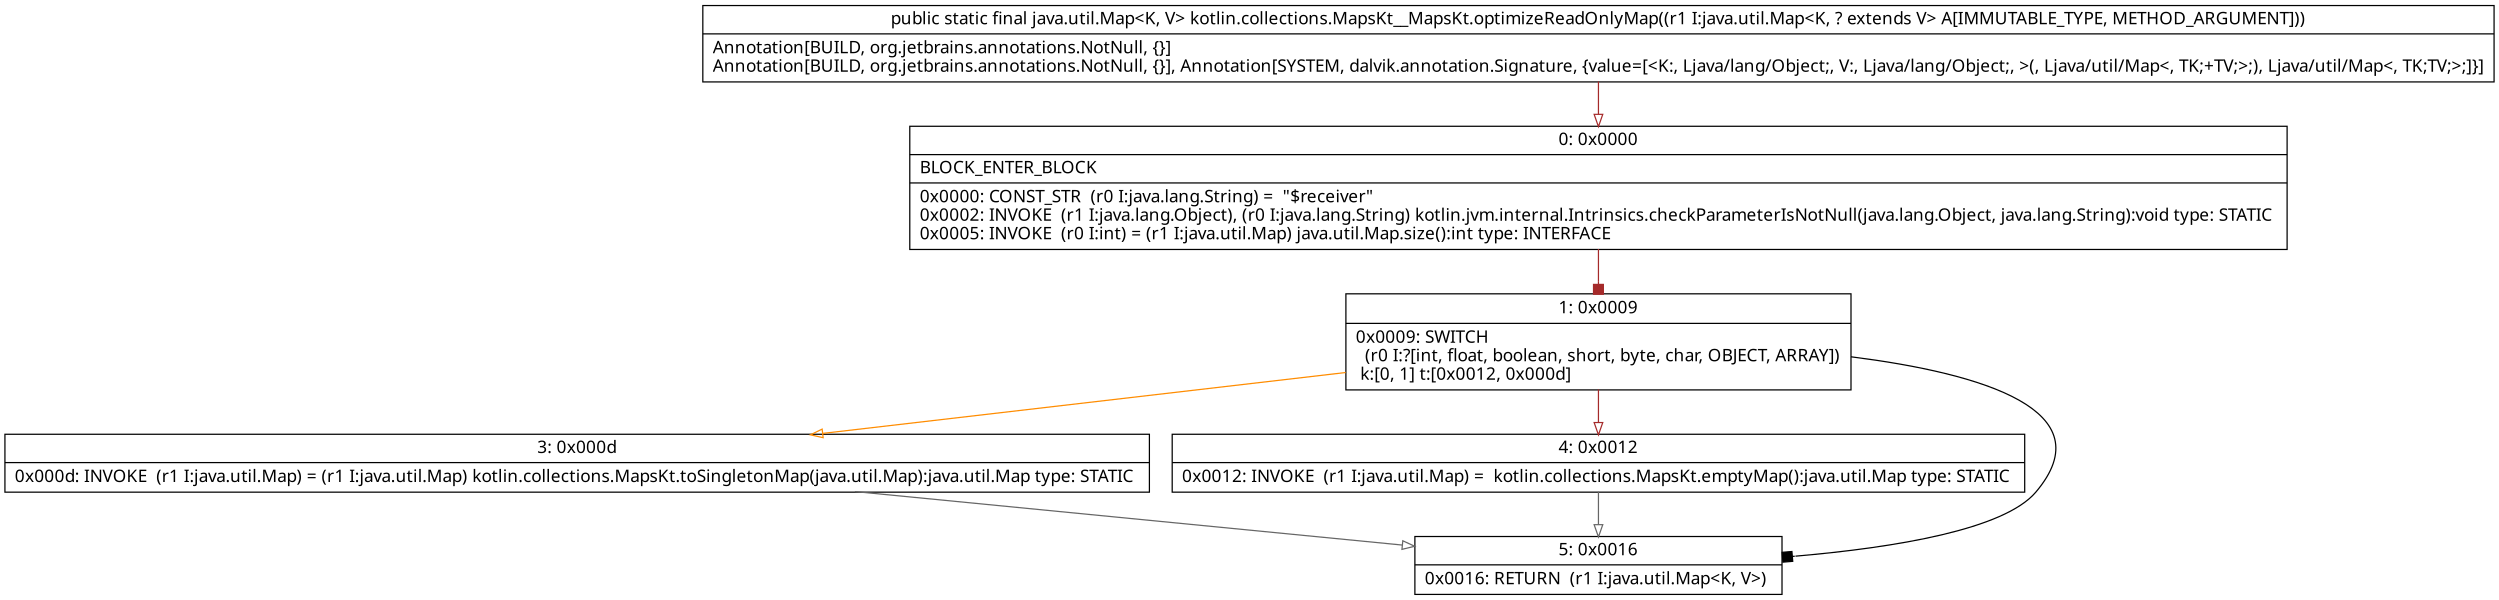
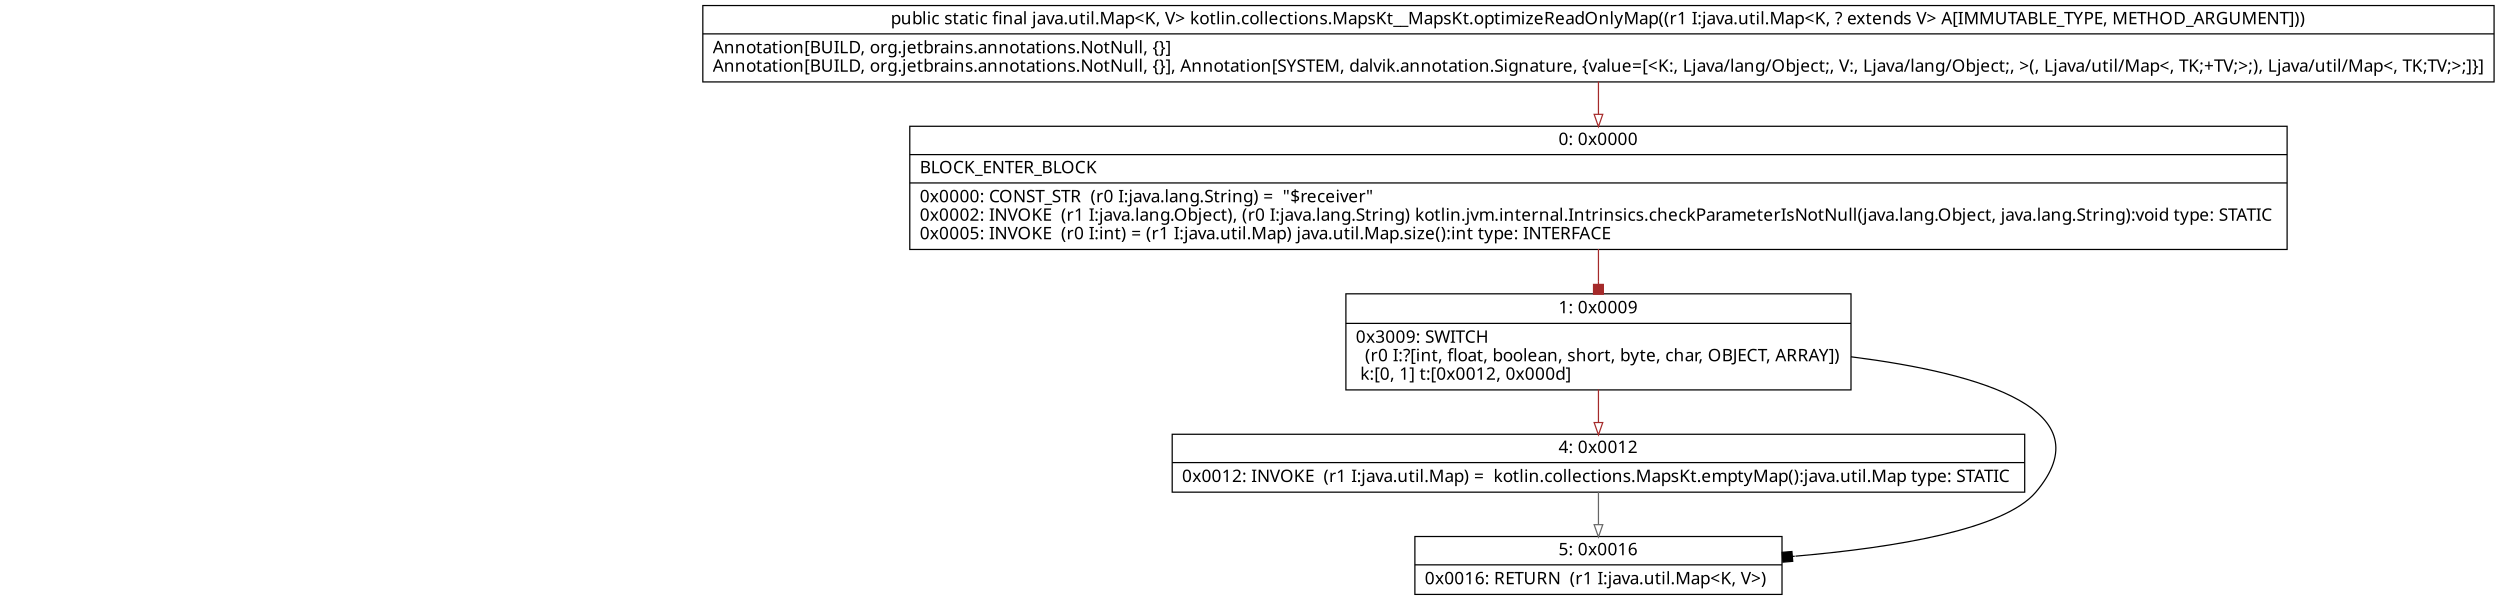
(1427, 338) -> (1427, 338)
(577, 463) -> none
